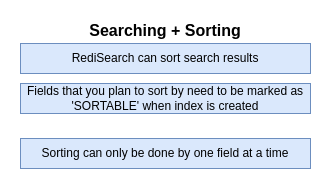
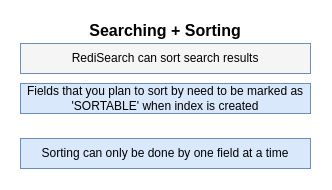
(166, 59) -> (166, 59)
